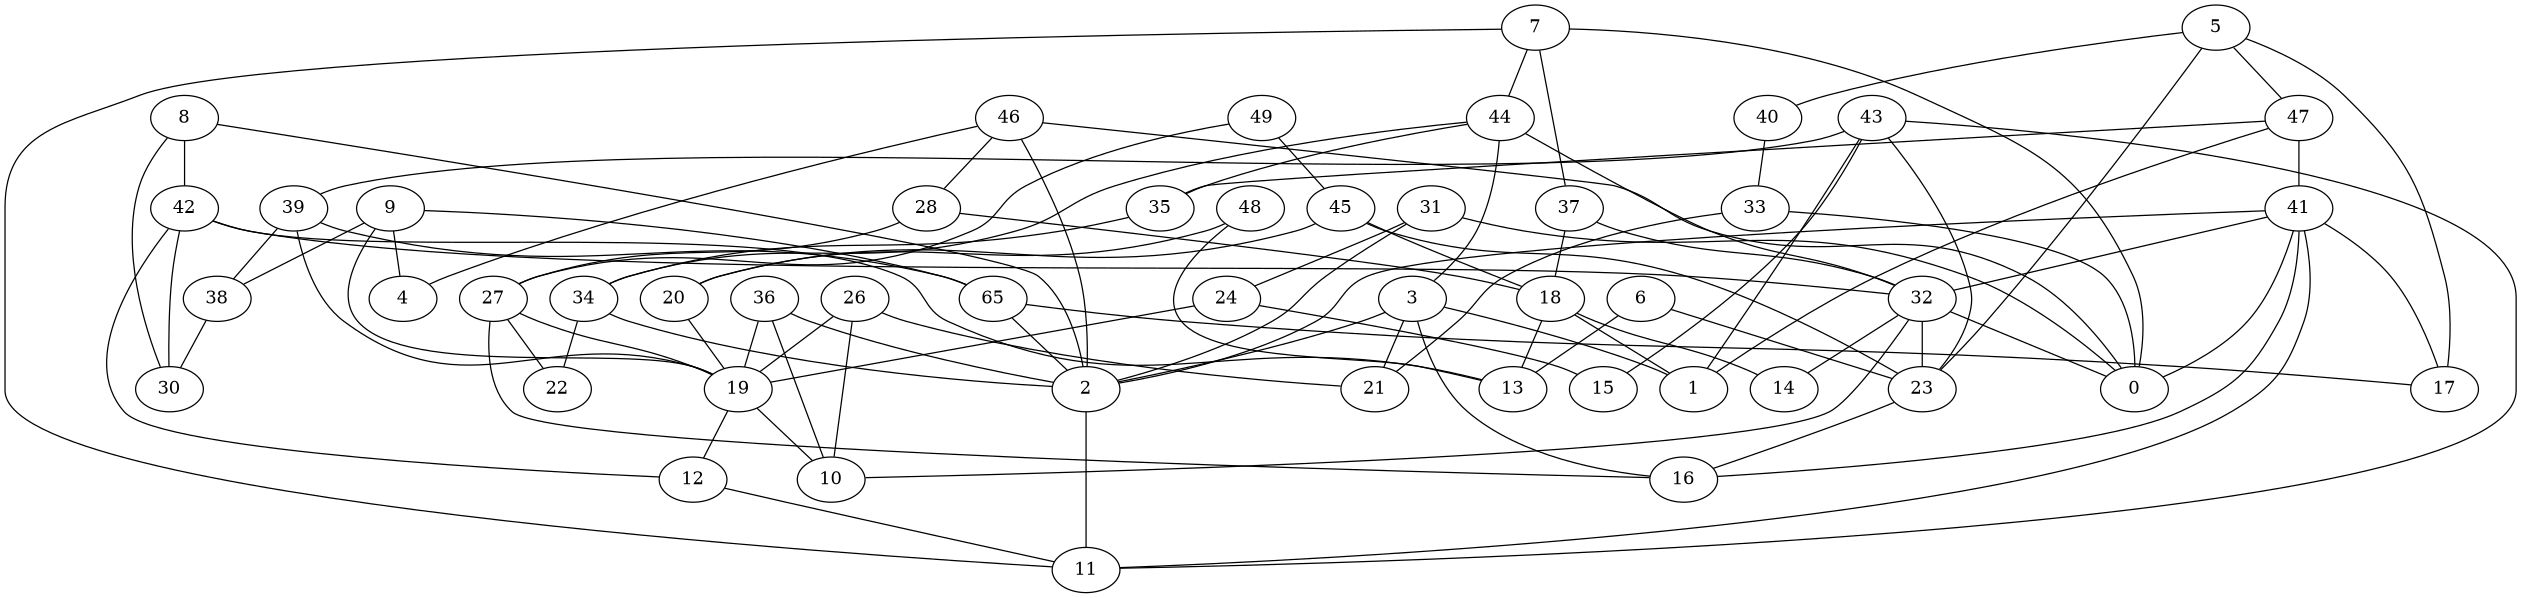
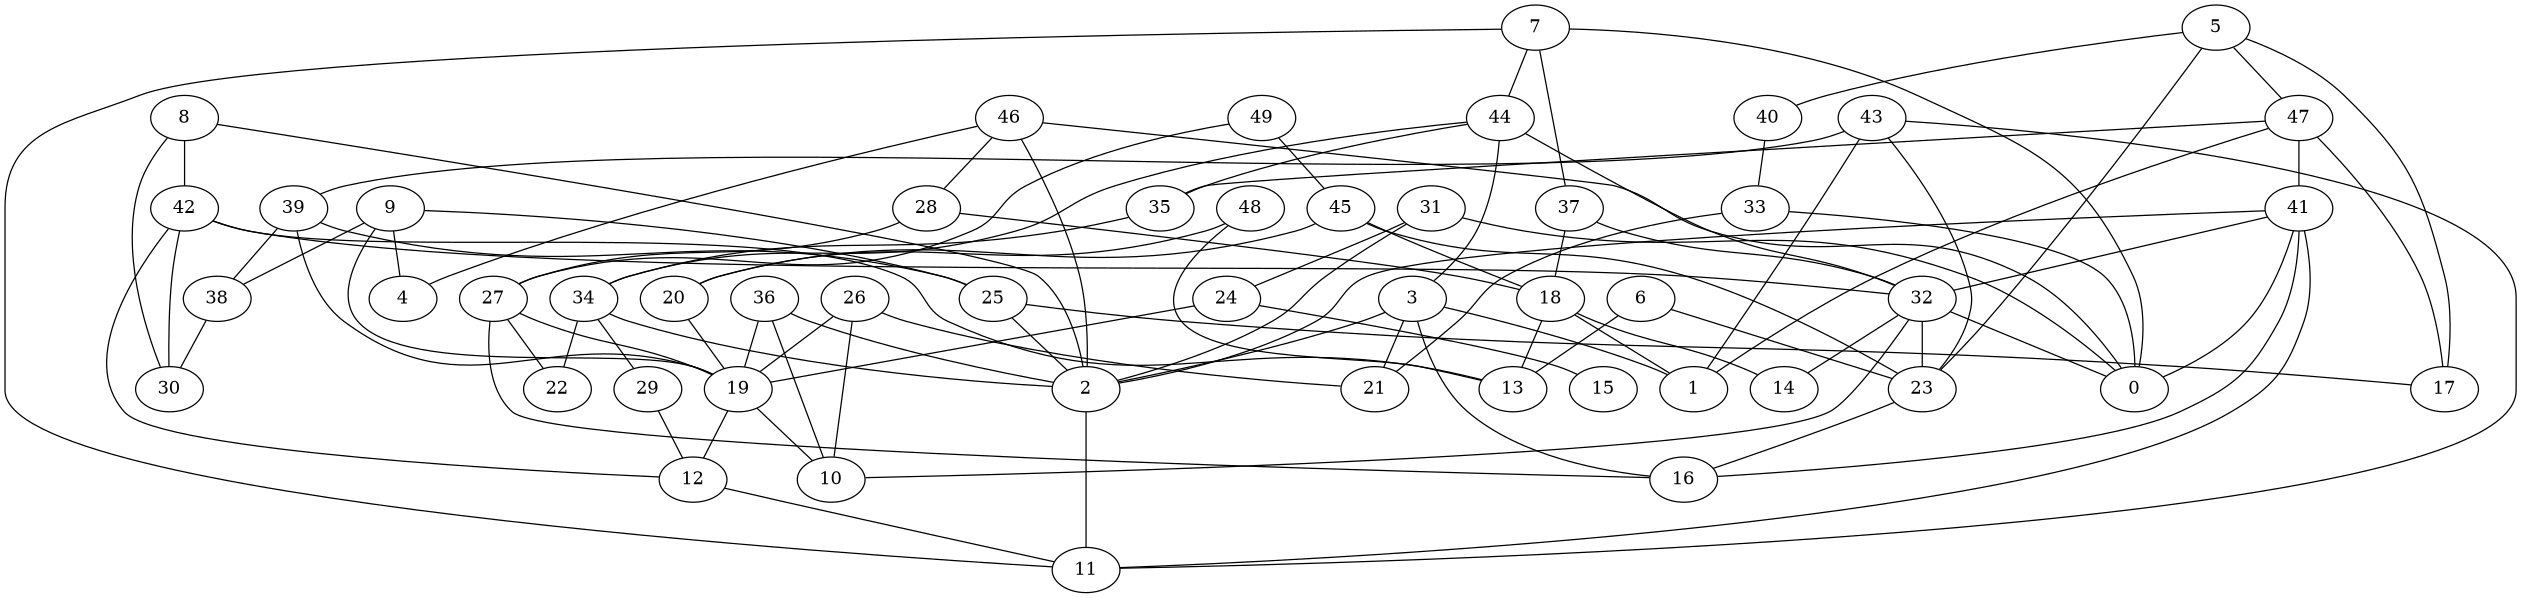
(1760, 271) -> none
(2396, 283) -> (2401, 241)
(993, 299) -> (993, 299)
none -> (648, 389)
